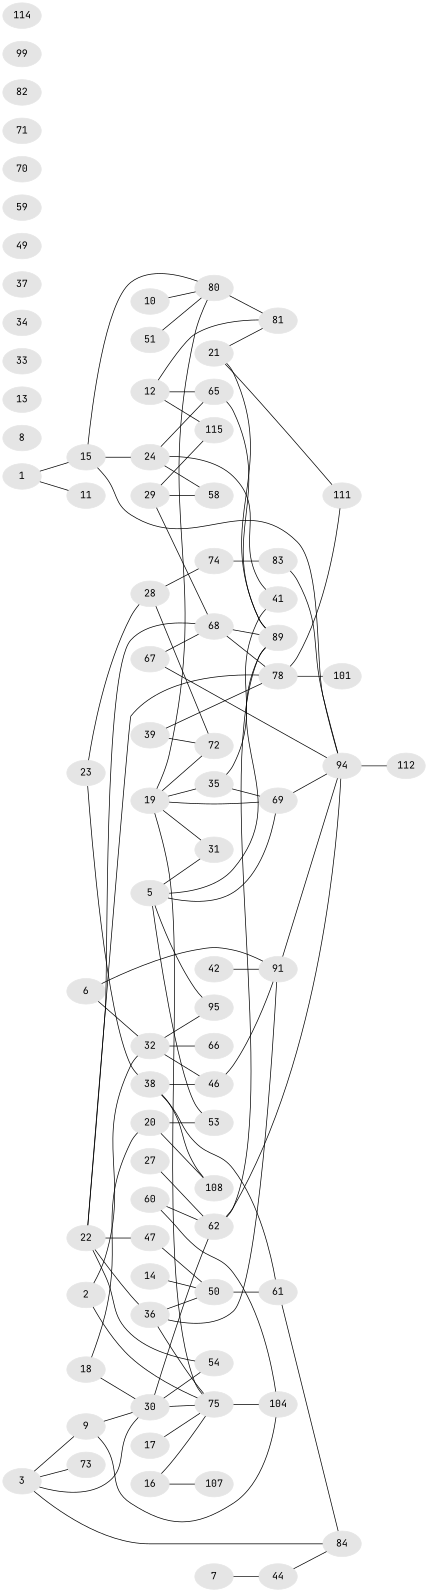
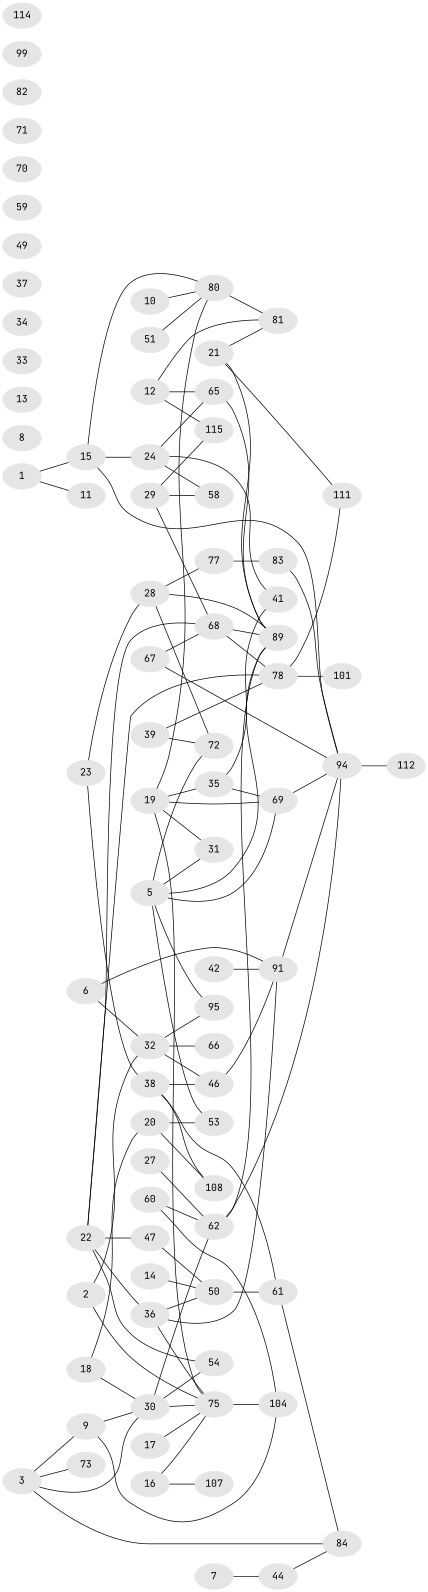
(214, 561) -> (214, 561)
none -> (221, 603)
(182, 773) -> (169, 822)
